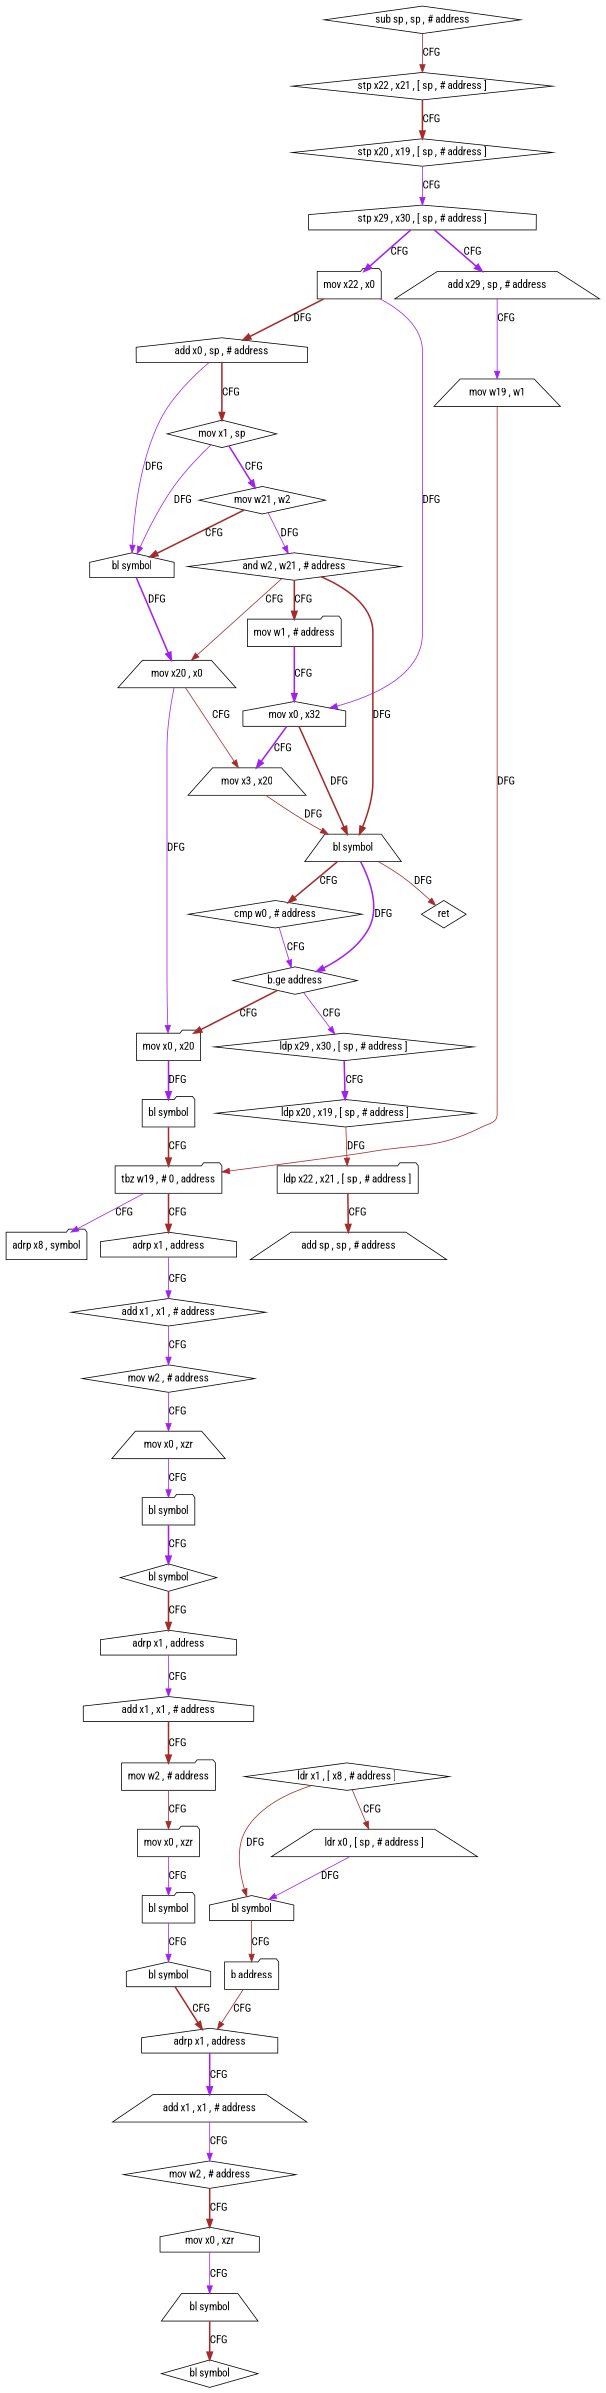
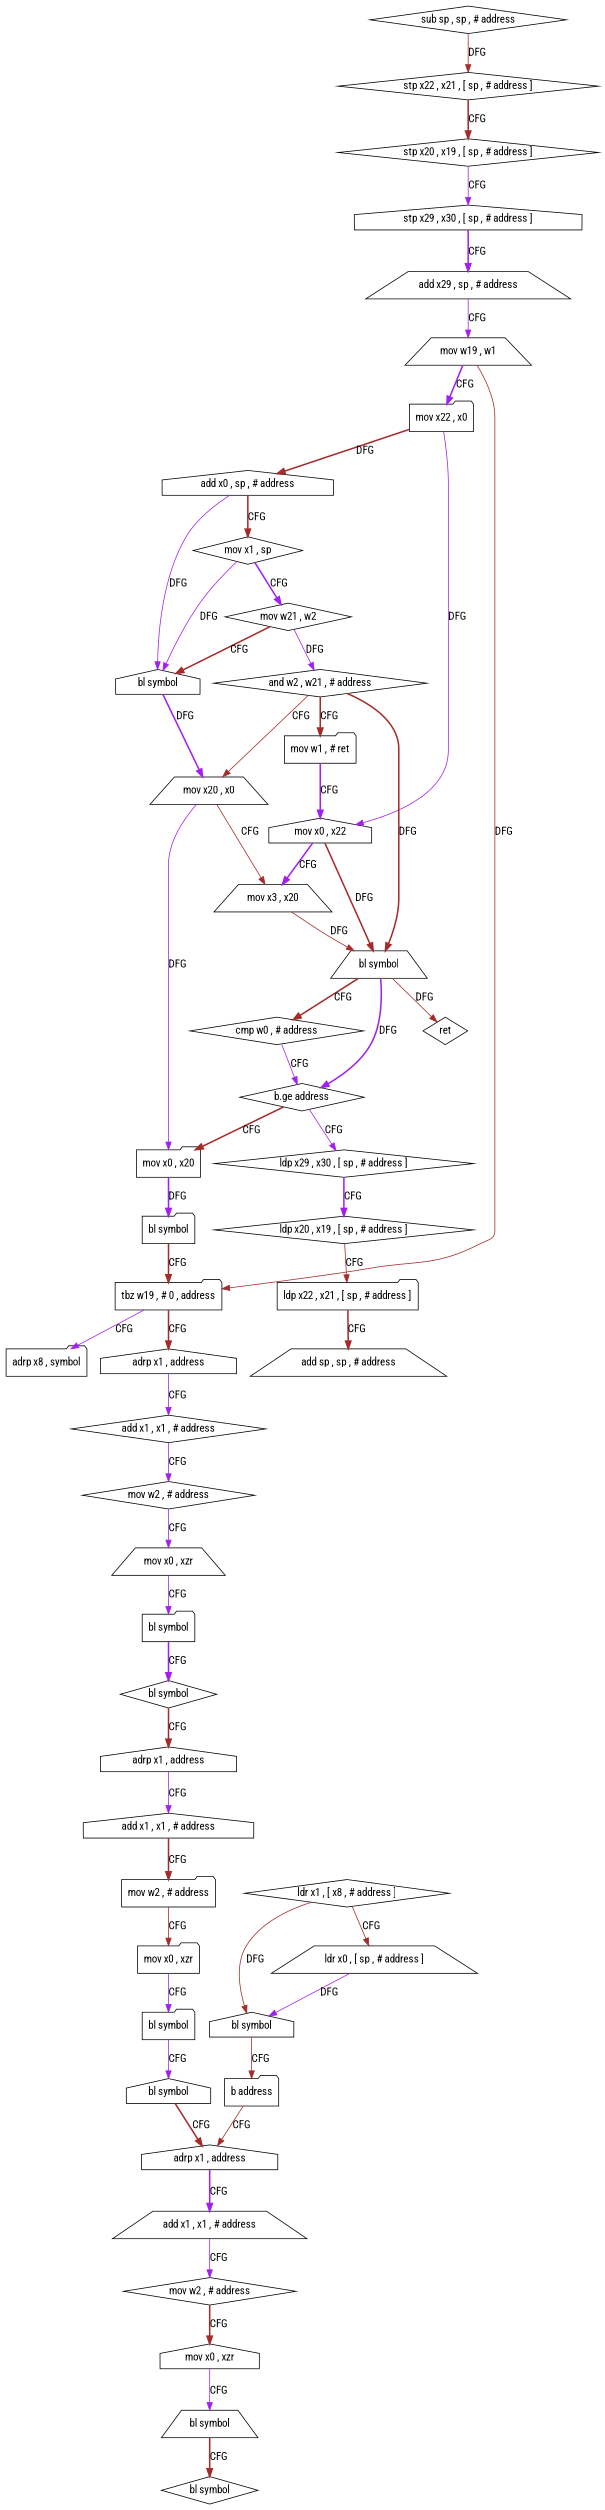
(432, 53) -> (477, 53)
(390, 248) -> (456, 381)
(294, 633) -> (320, 750)
(294, 715) -> (320, 832)
(356, 1146) -> (355, 1263)
